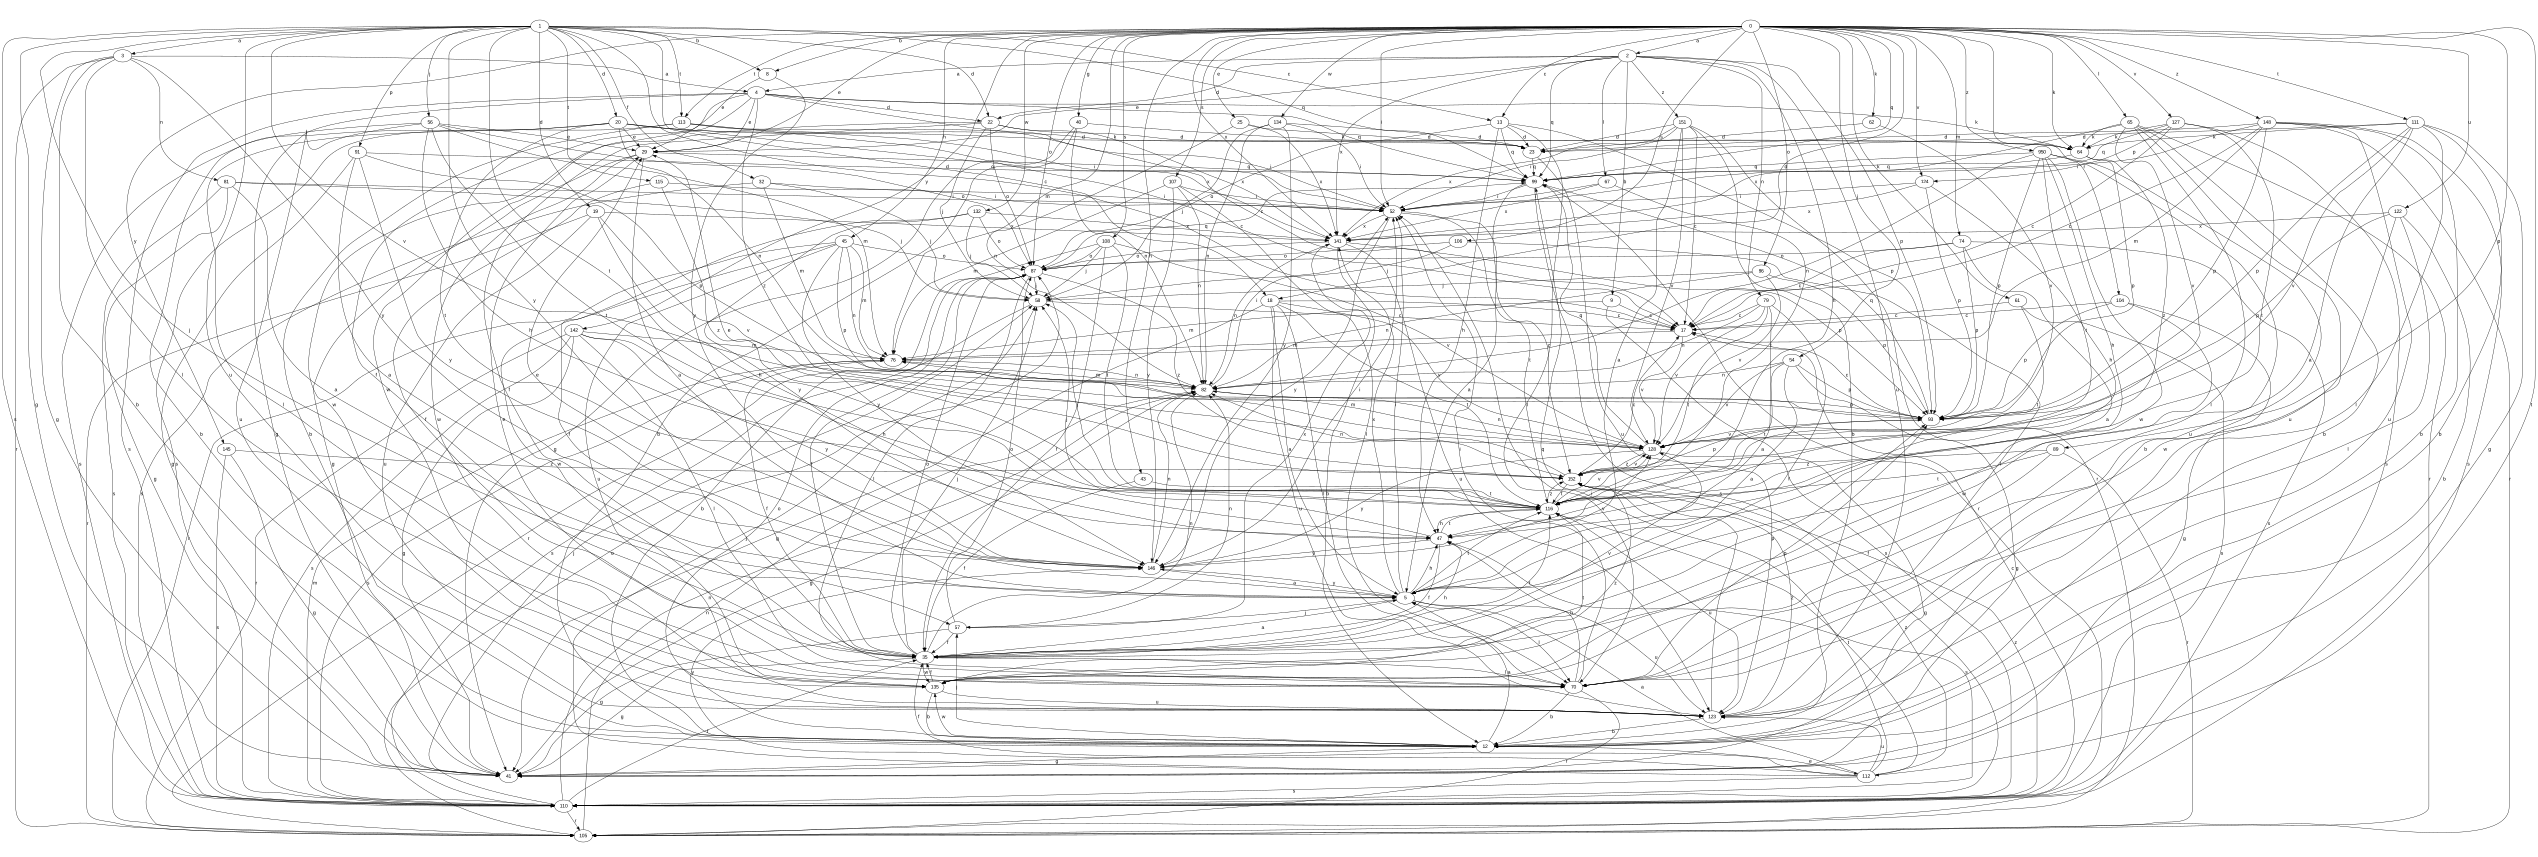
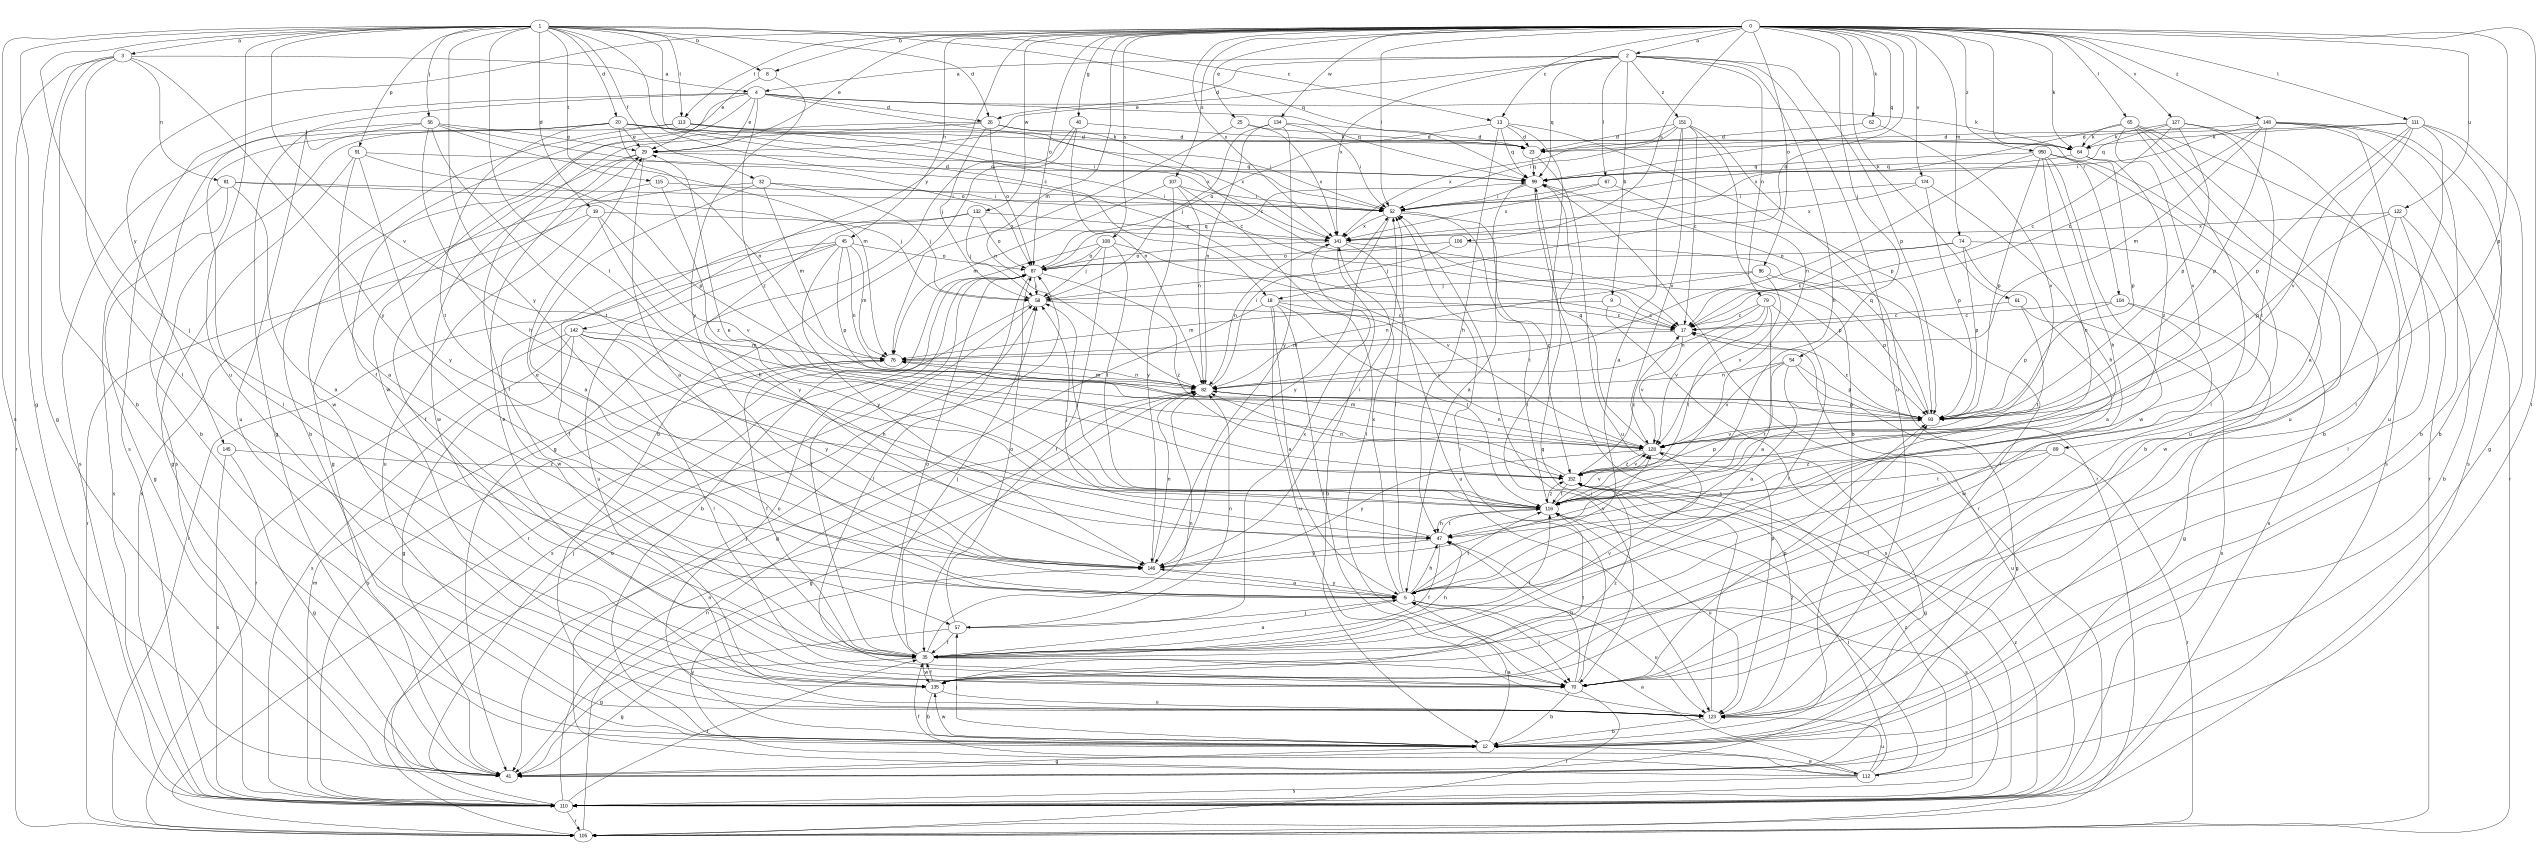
(990, 122) -> (990, 122)
(2063, 169) -> (2134, 318)
(2086, 331) -> (2086, 331)
(1143, 479) -> none
none -> (767, 505)
(2013, 568) -> (2013, 568)
